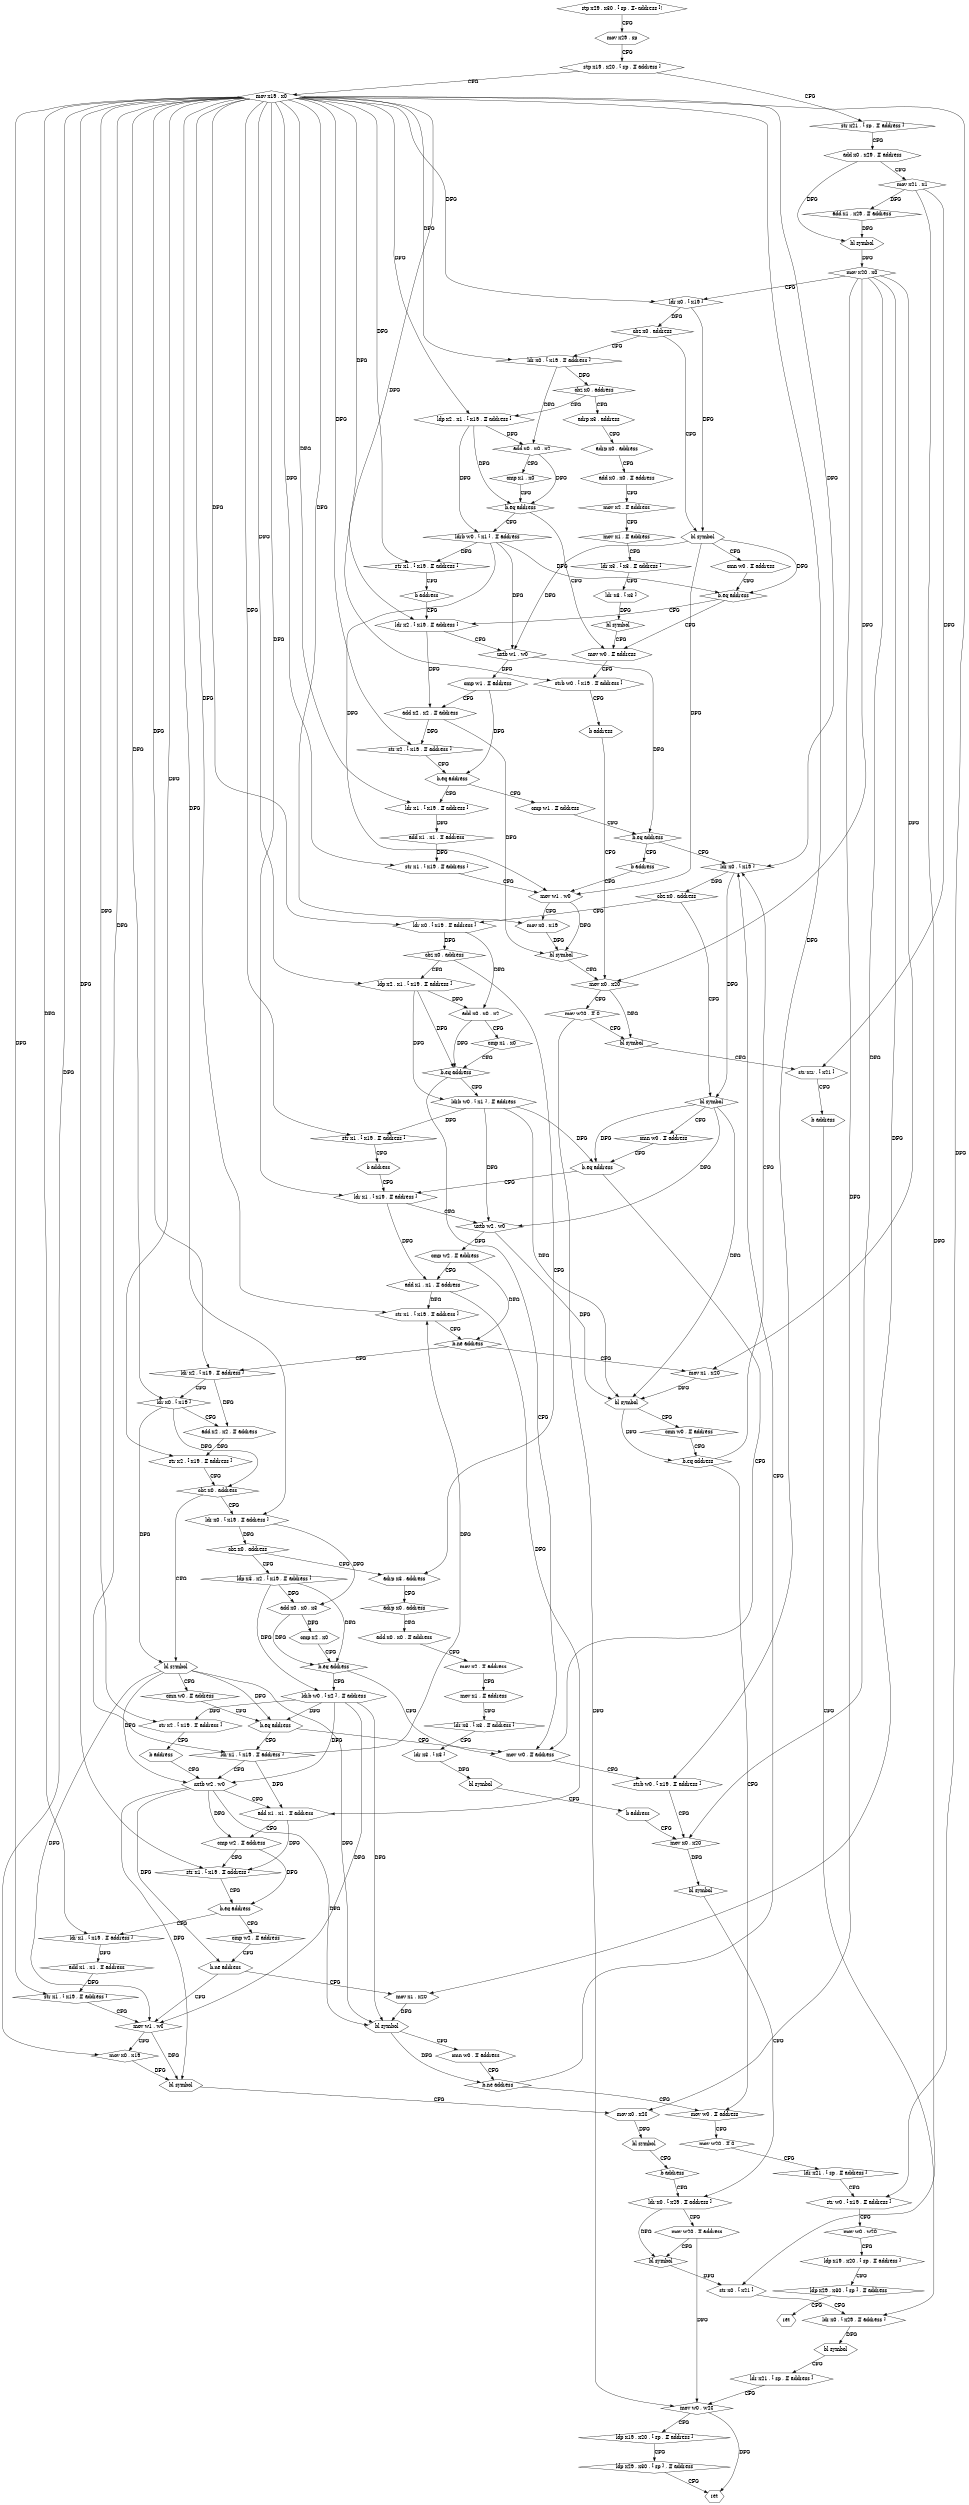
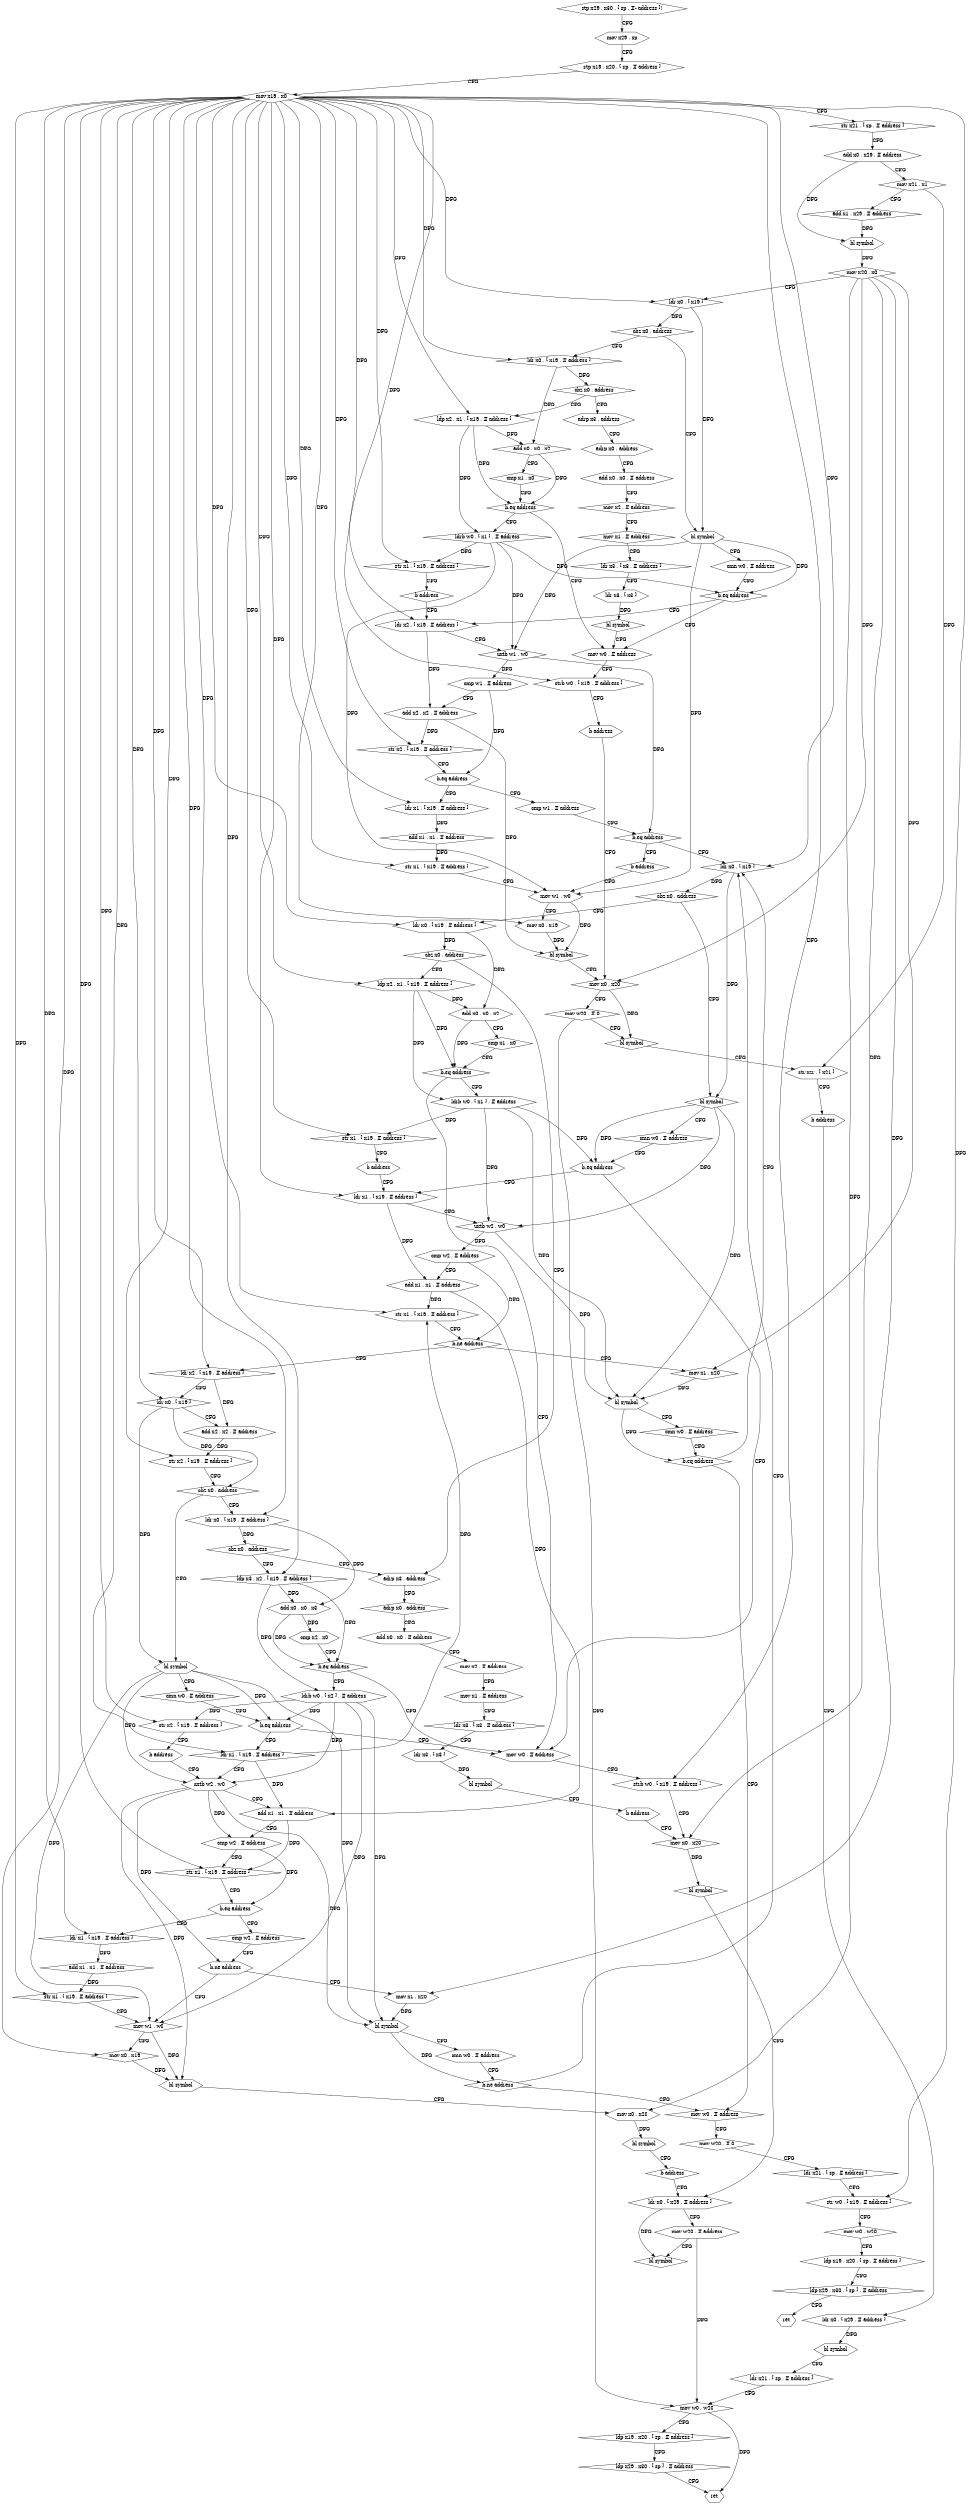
(759, 92) -> (578, 100)
(896, 200) -> (896, 200)
none -> (227, 844)
(736, 2291) -> none
